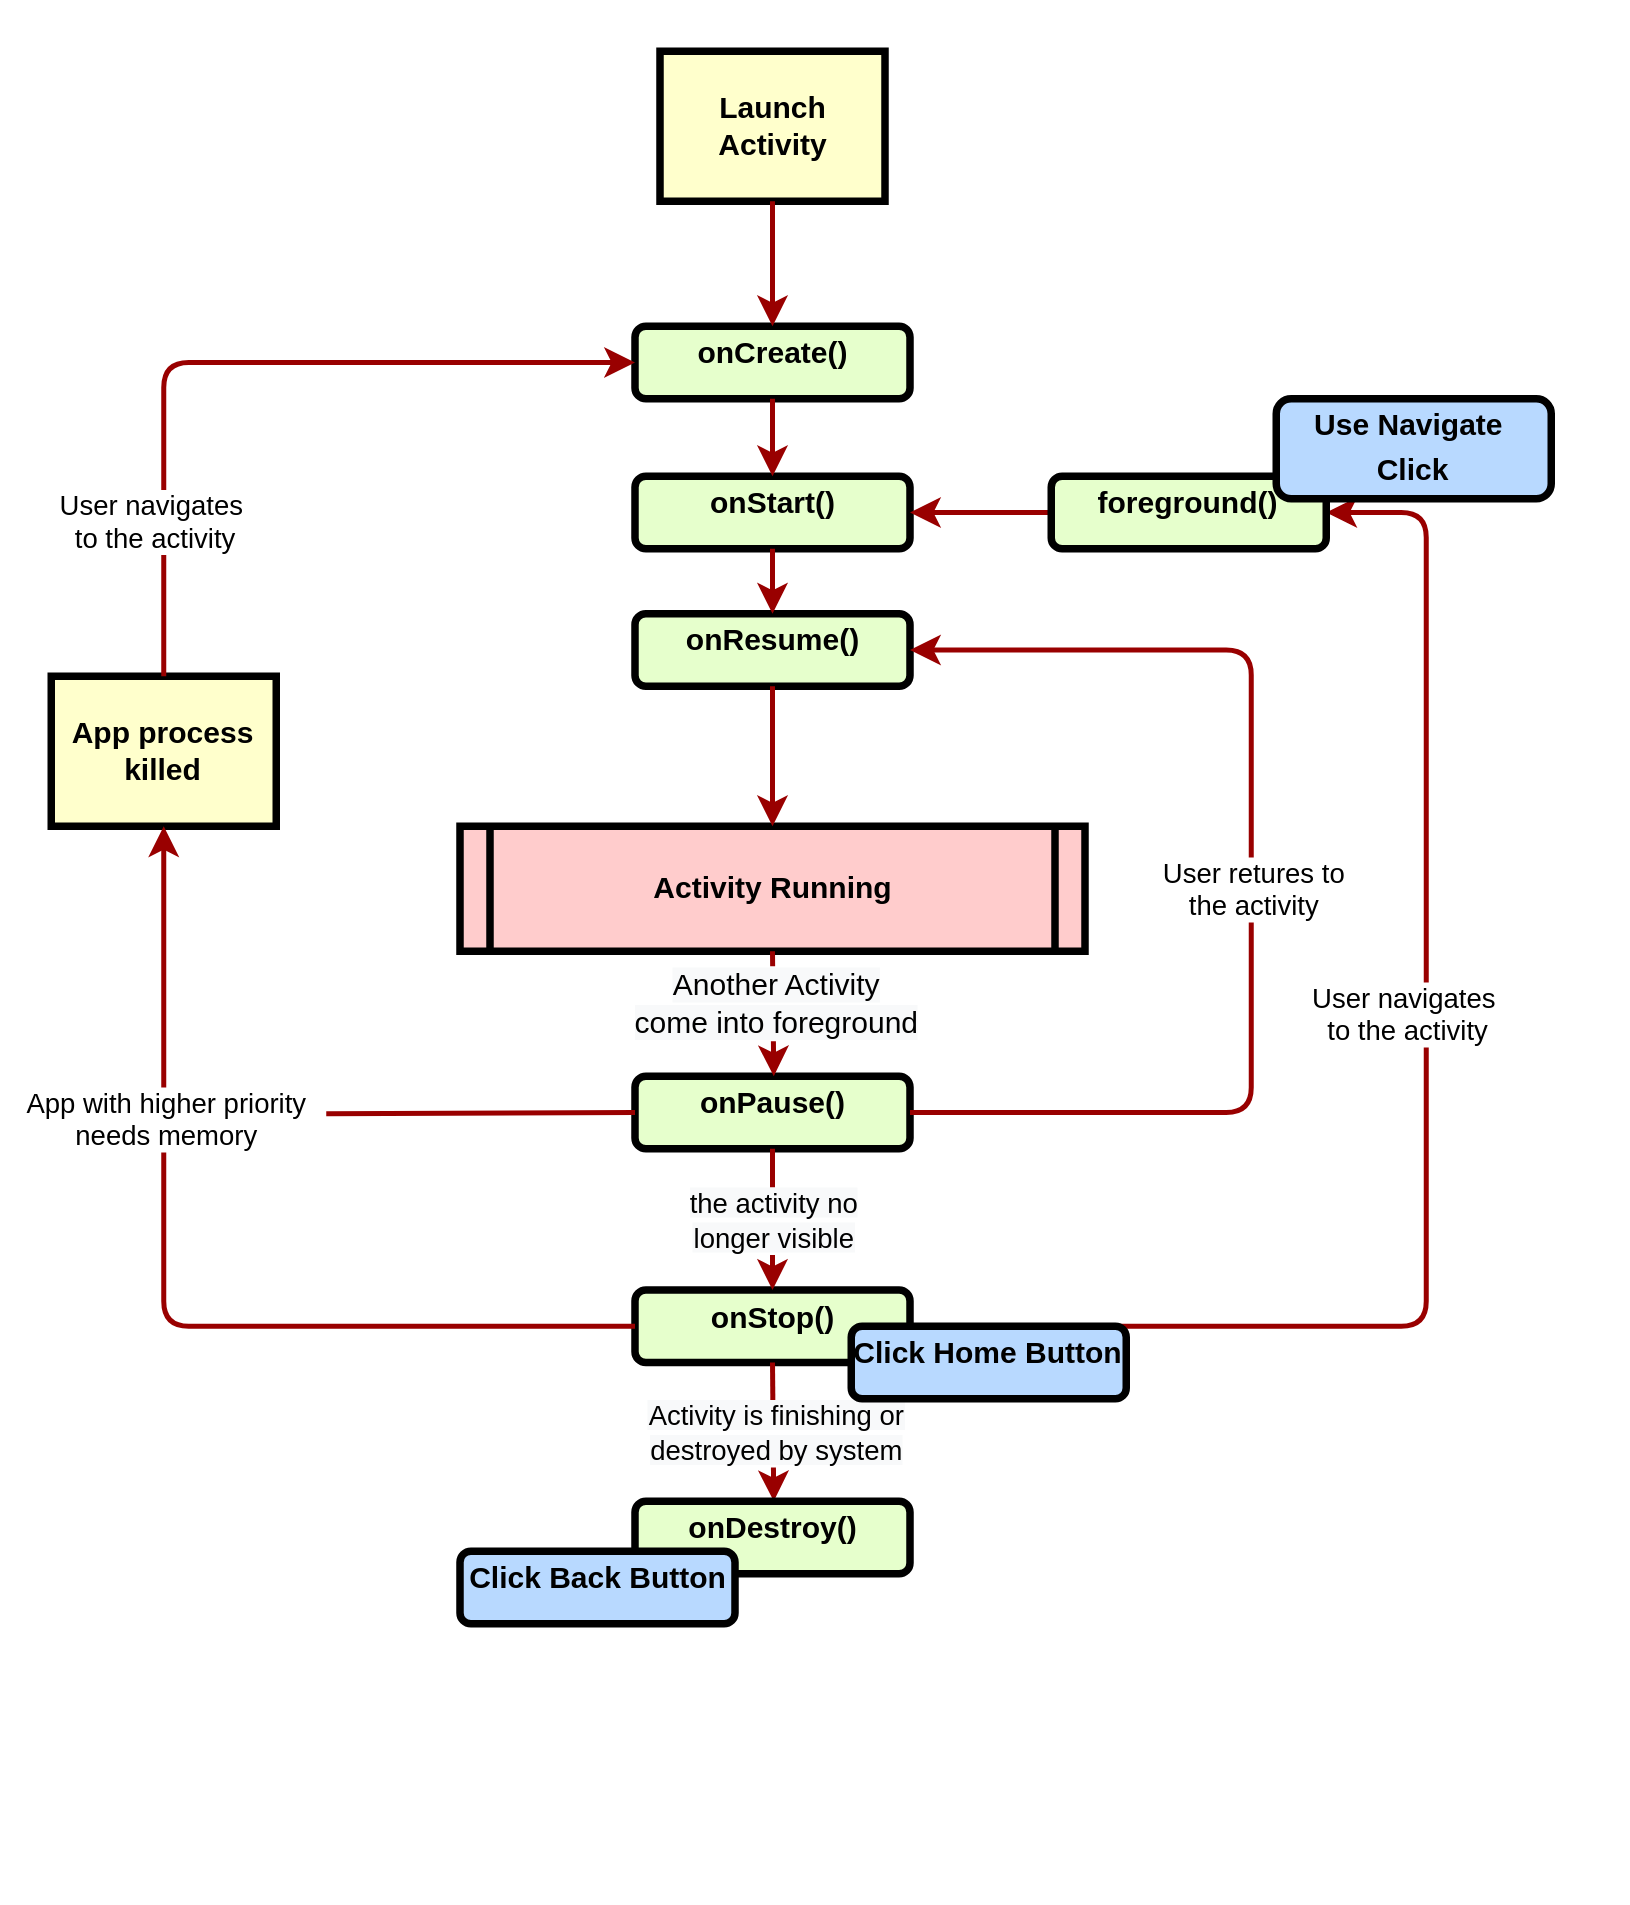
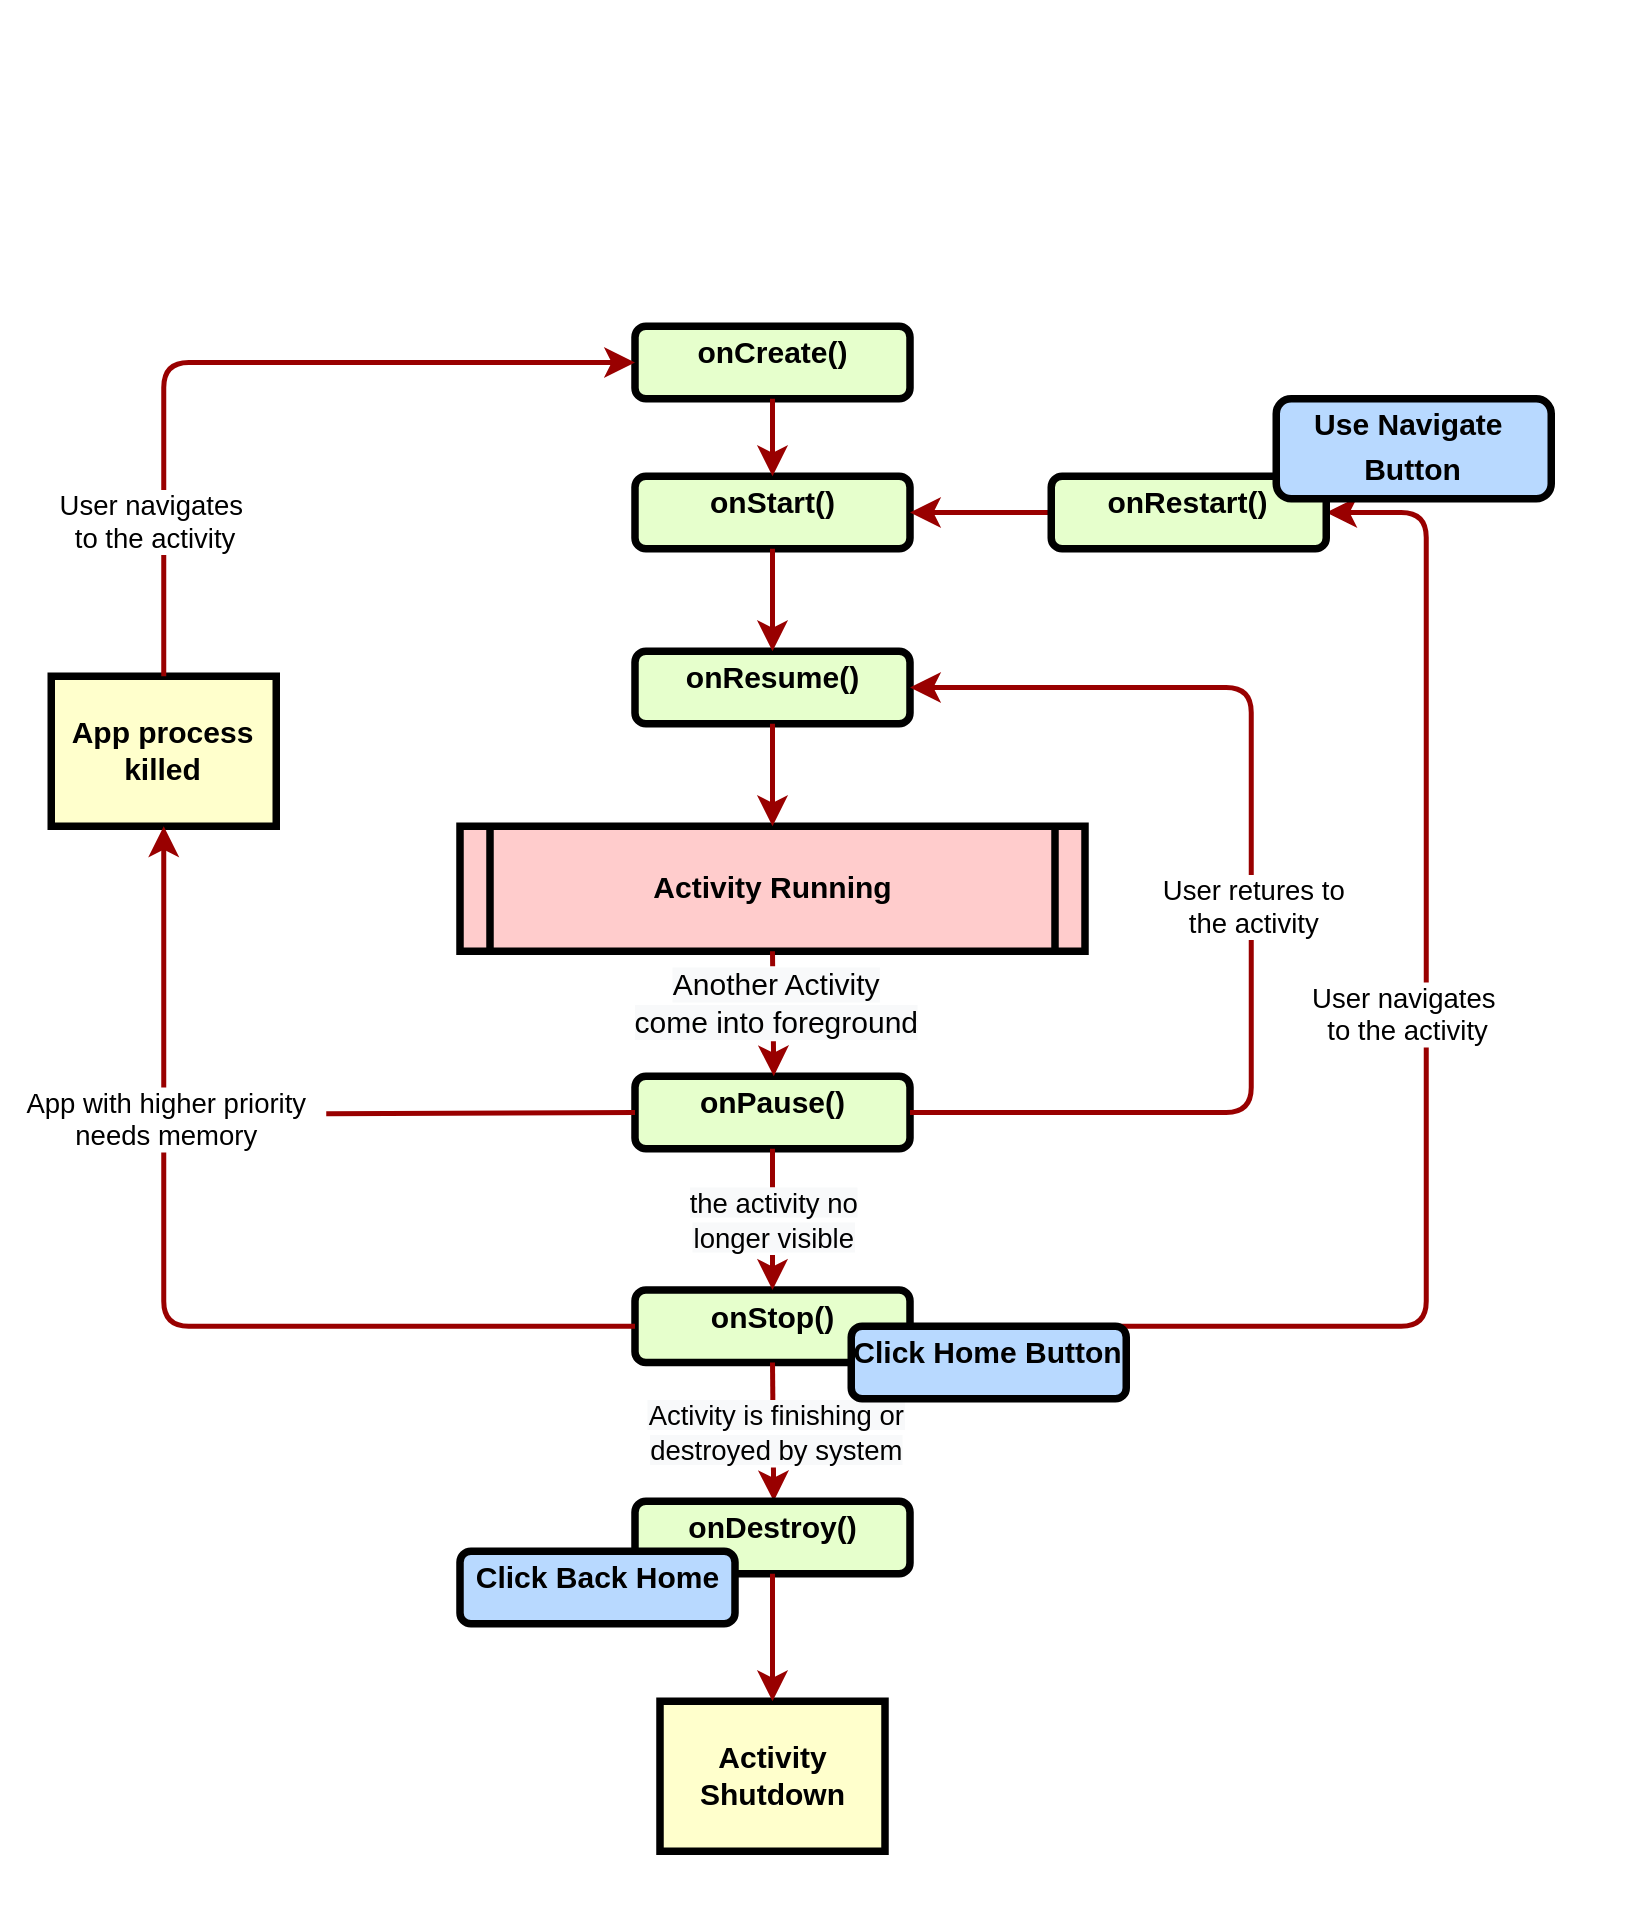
(773, 126) -> none
(773, 253) -> none
(1414, 399) -> (1414, 399)
(1189, 476) -> (1189, 476)
(773, 650) -> (773, 688)
(599, 1551) -> (599, 1551)
none -> (773, 1627)
none -> (773, 1776)
